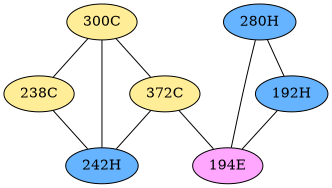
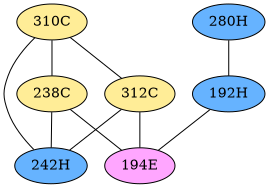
(102, 22) -> (52, 22)
(165, 94) -> (140, 94)
(243, 94) -> (91, 126)
